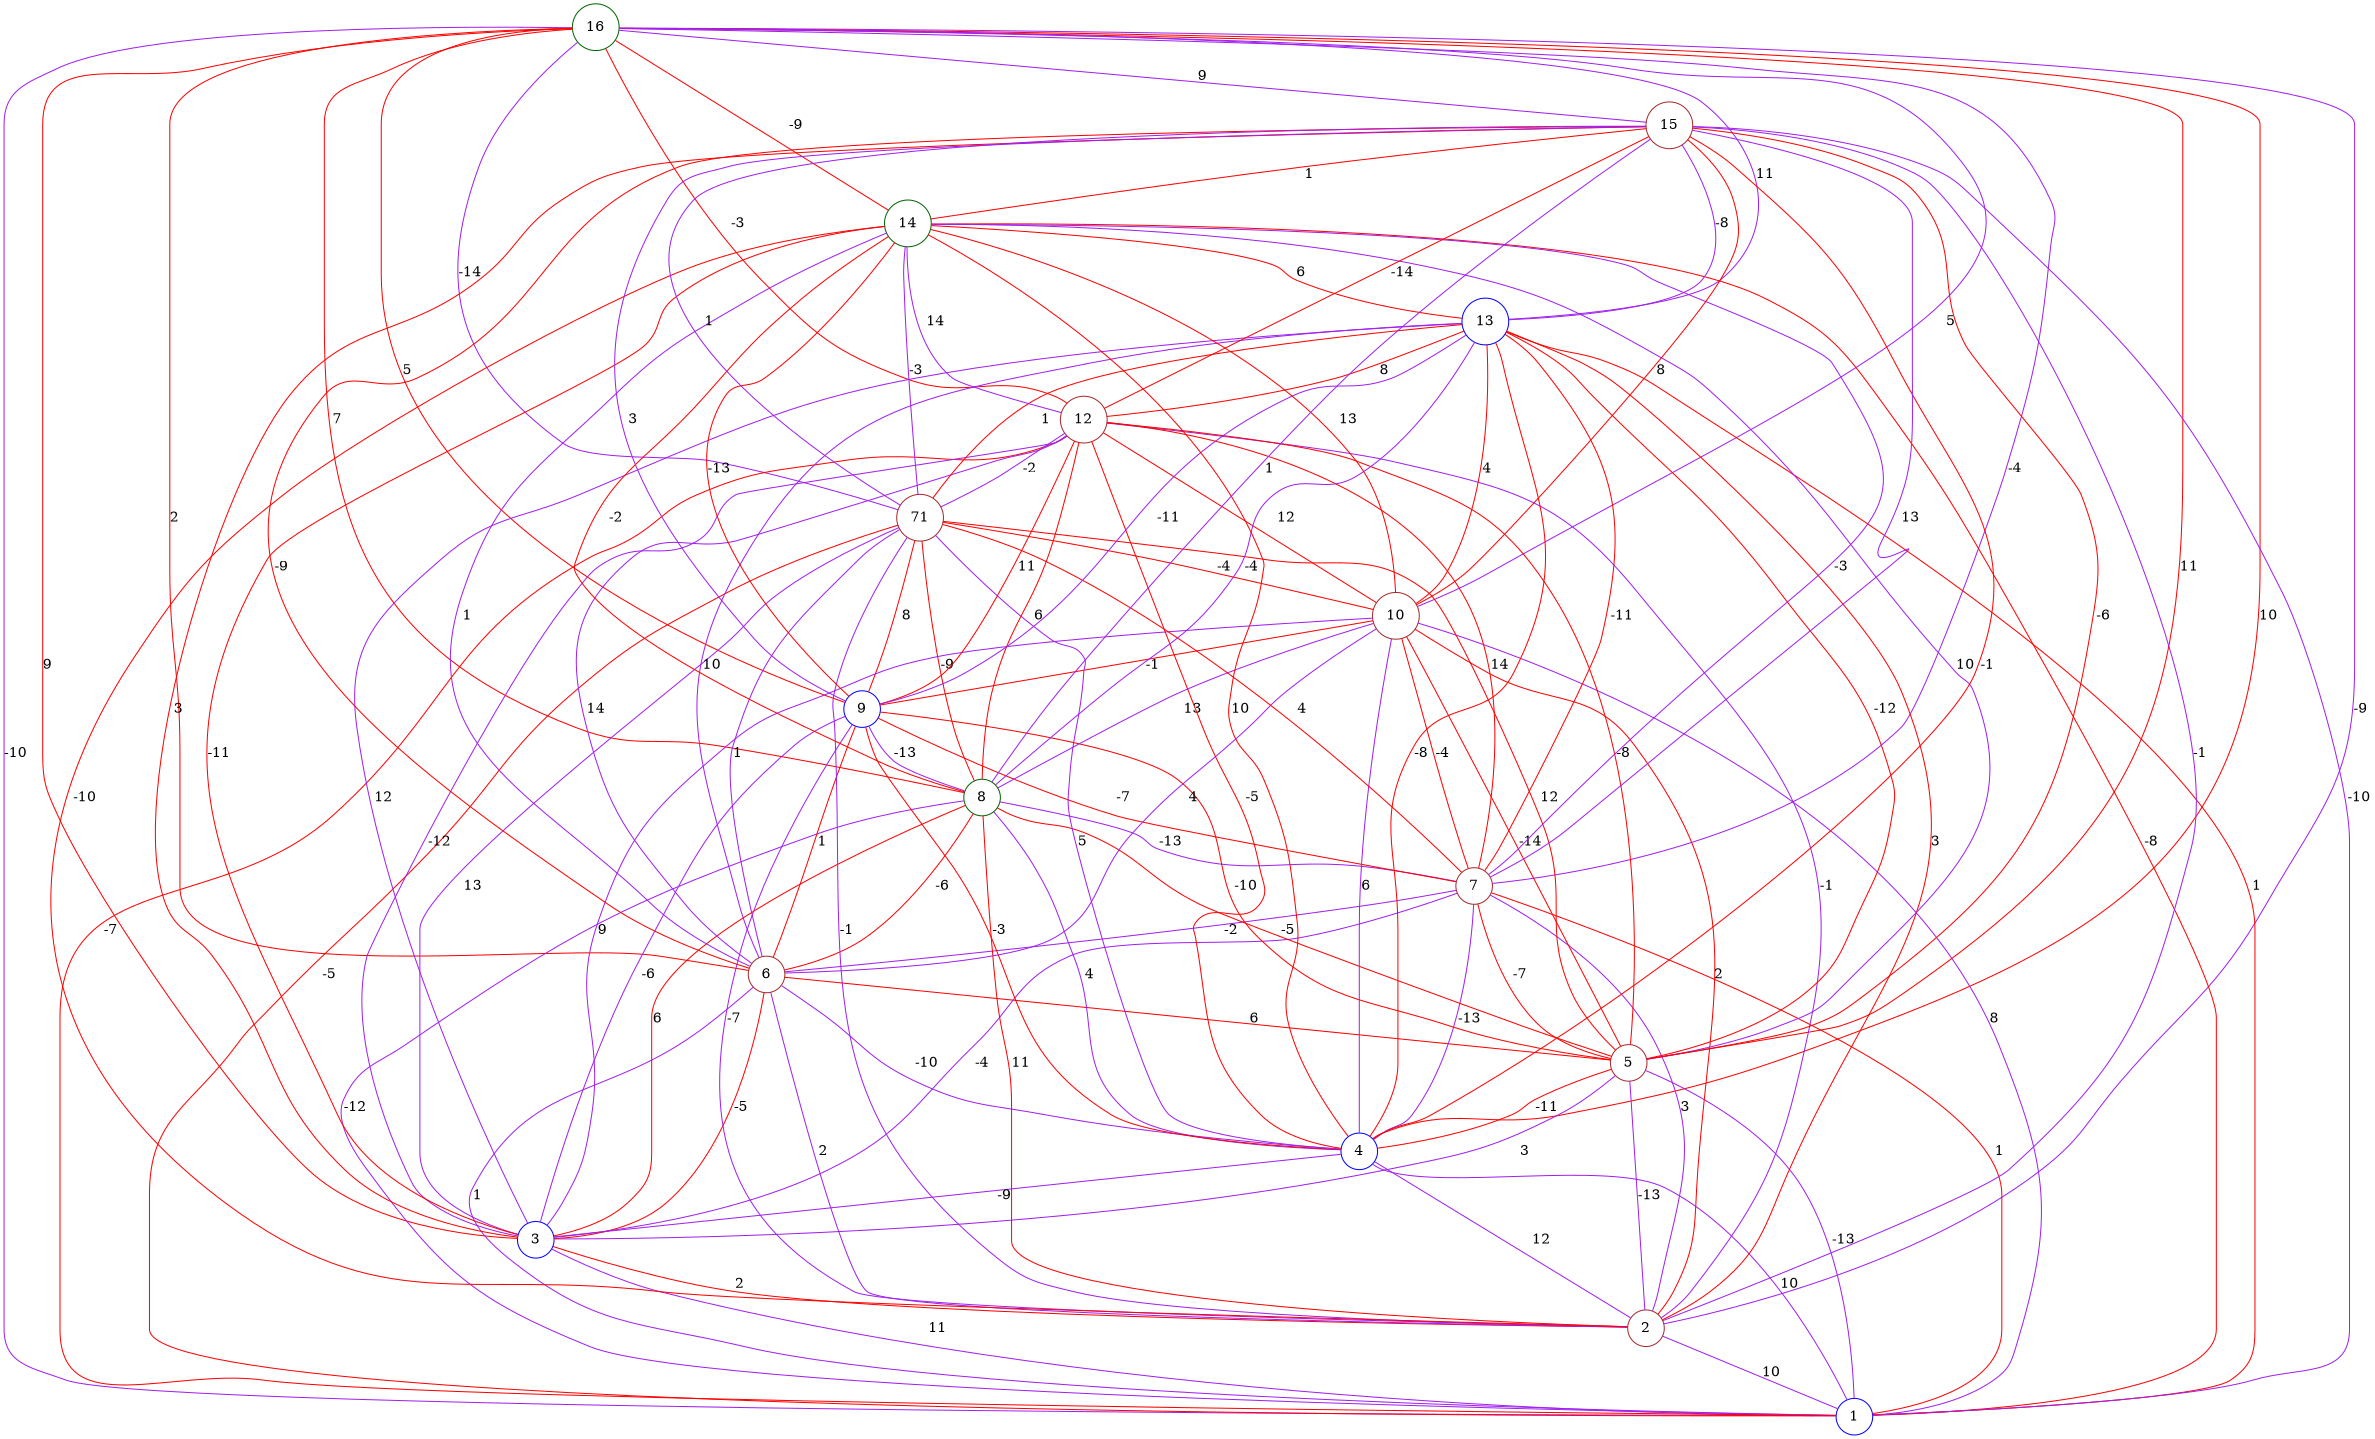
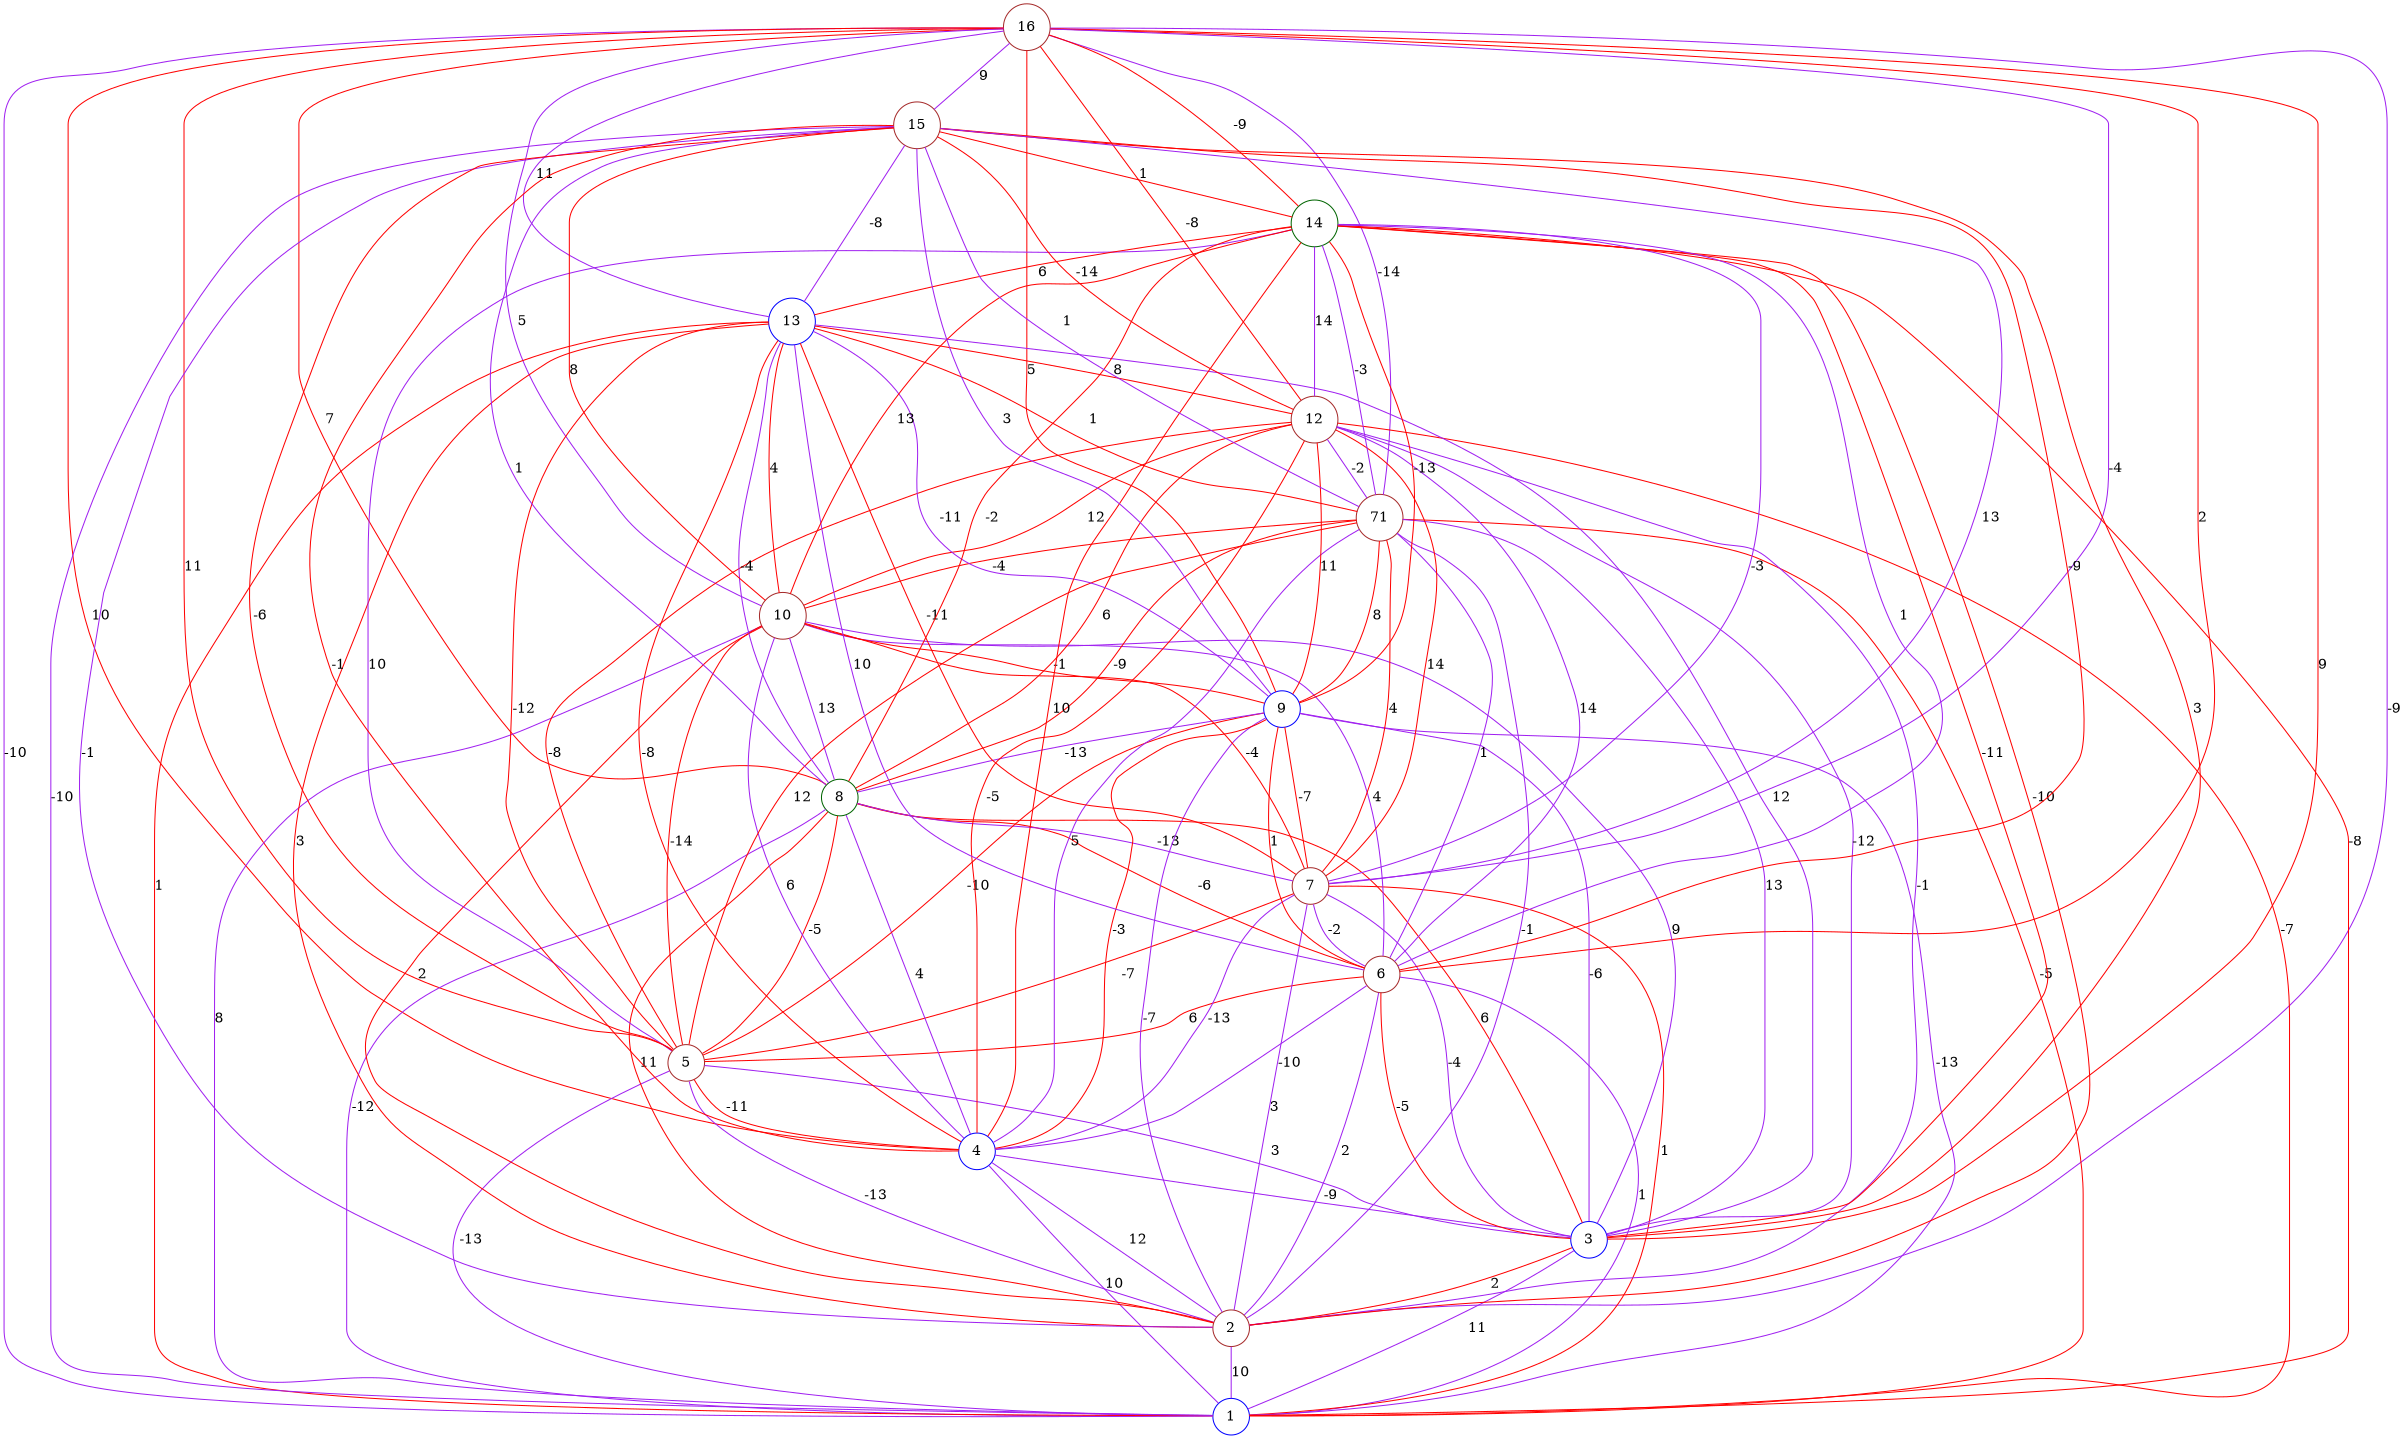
(596, 27) -> (1027, 27)
(738, 223) -> (1193, 223)
none -> (1936, 1083)
